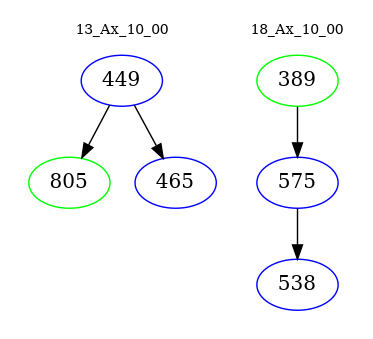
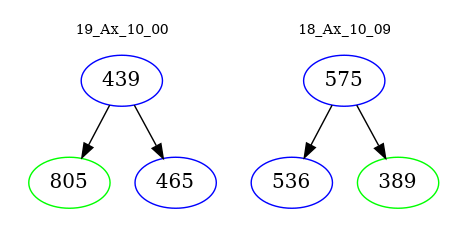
(123, 30) -> (123, 30)
(298, 30) -> (345, 30)
(122, 81) -> (122, 81)
(298, 125) -> (368, 125)
(298, 285) -> (292, 183)
